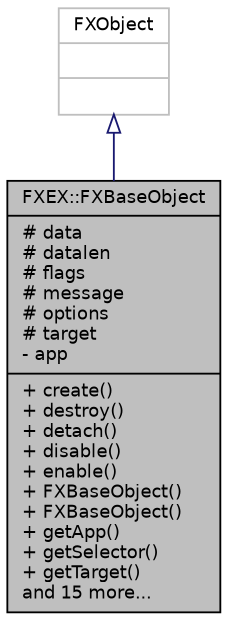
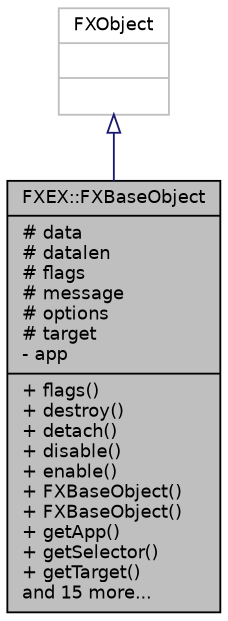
(68, 391) -> (62, 391)
